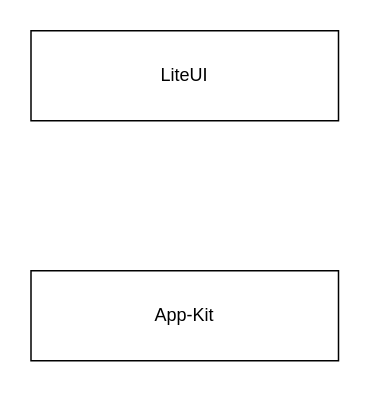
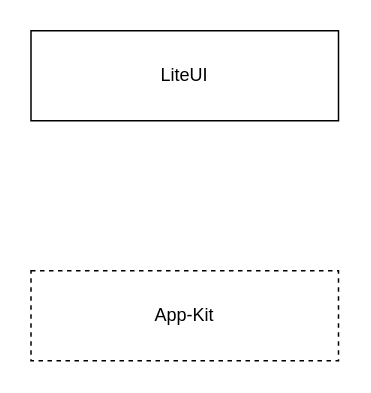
(185, 316) -> (185, 316)
